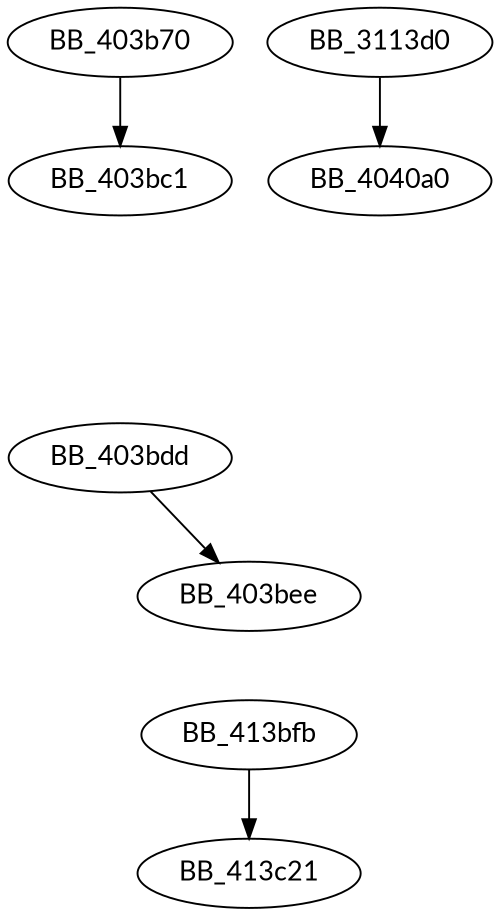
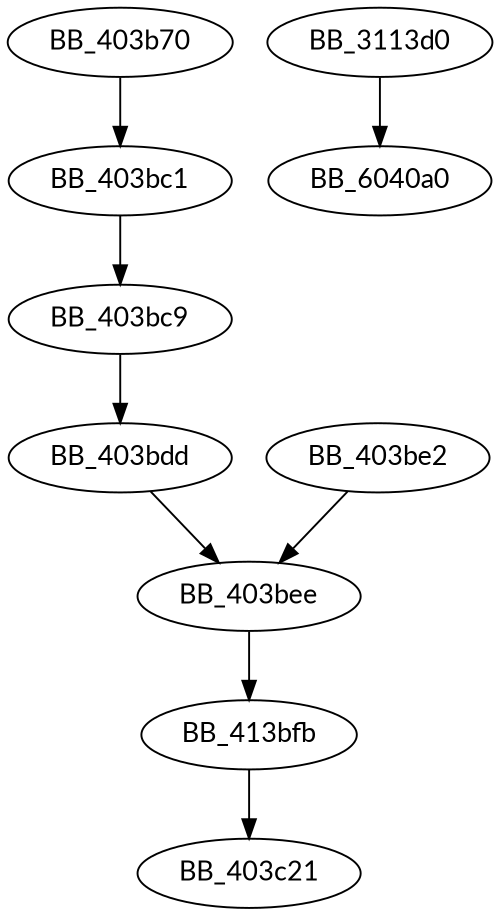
(380, 181) -> (380, 181)
none -> (120, 319)
none -> (378, 458)
none -> (249, 656)
(249, 873) -> (249, 873)
